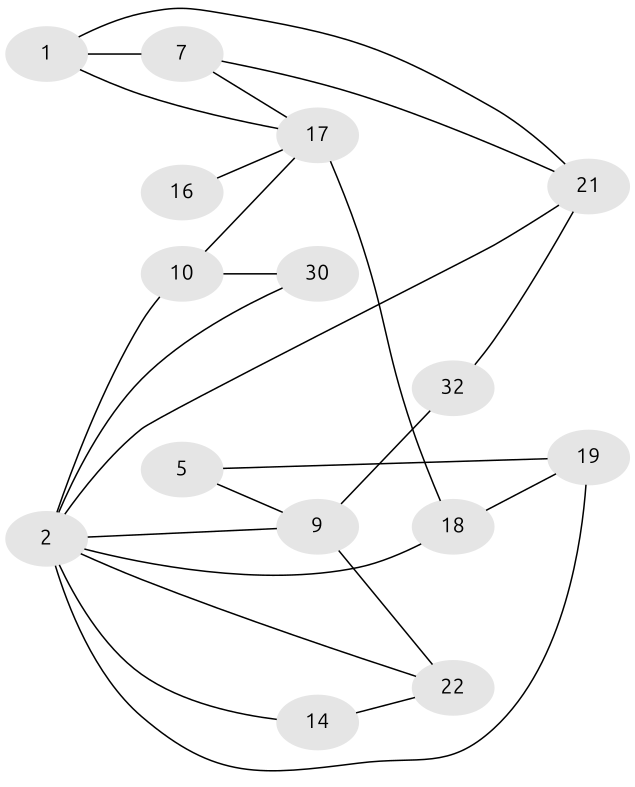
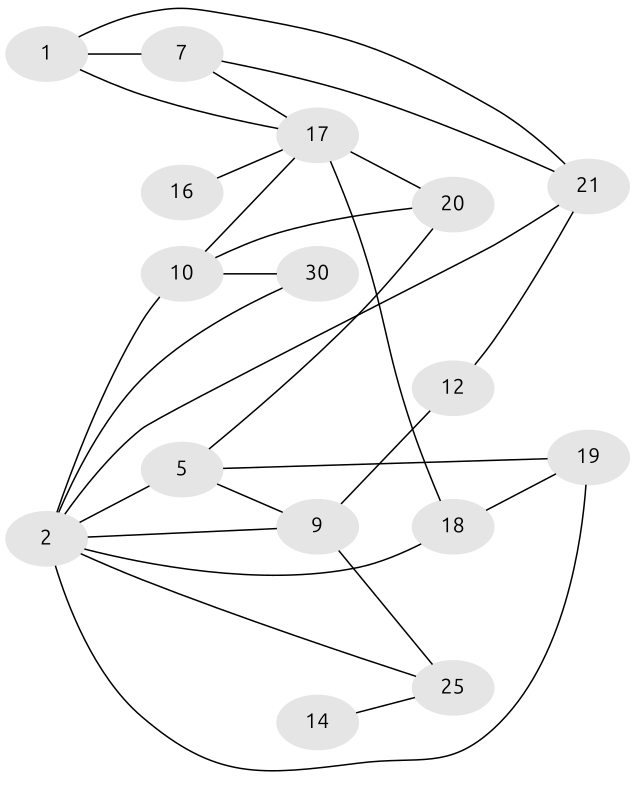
none -> (453, 205)
(453, 388) -> (453, 388)
(144, 676) -> (115, 504)
(453, 688) -> (453, 688)
